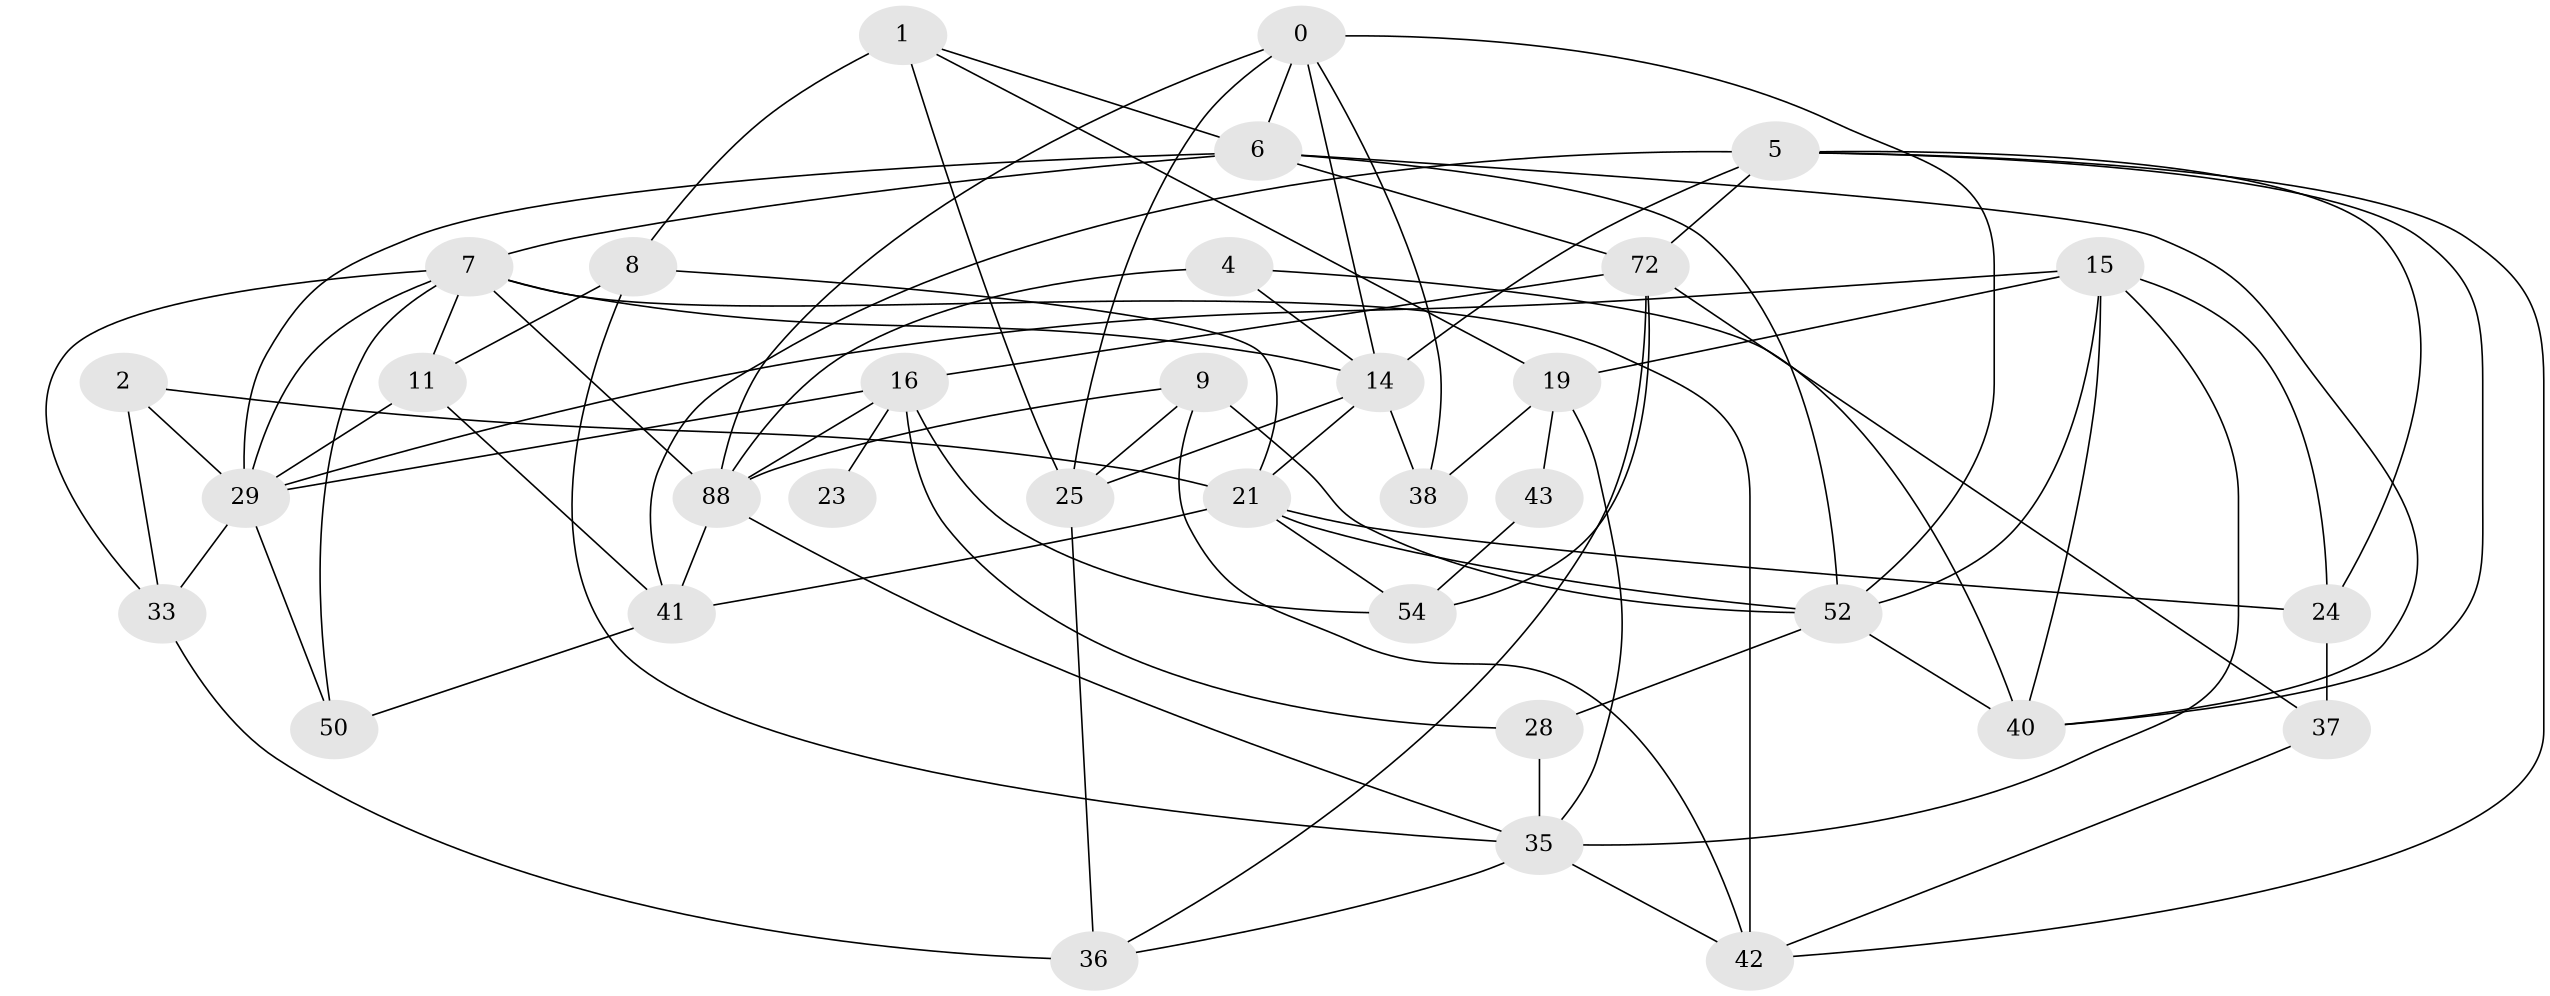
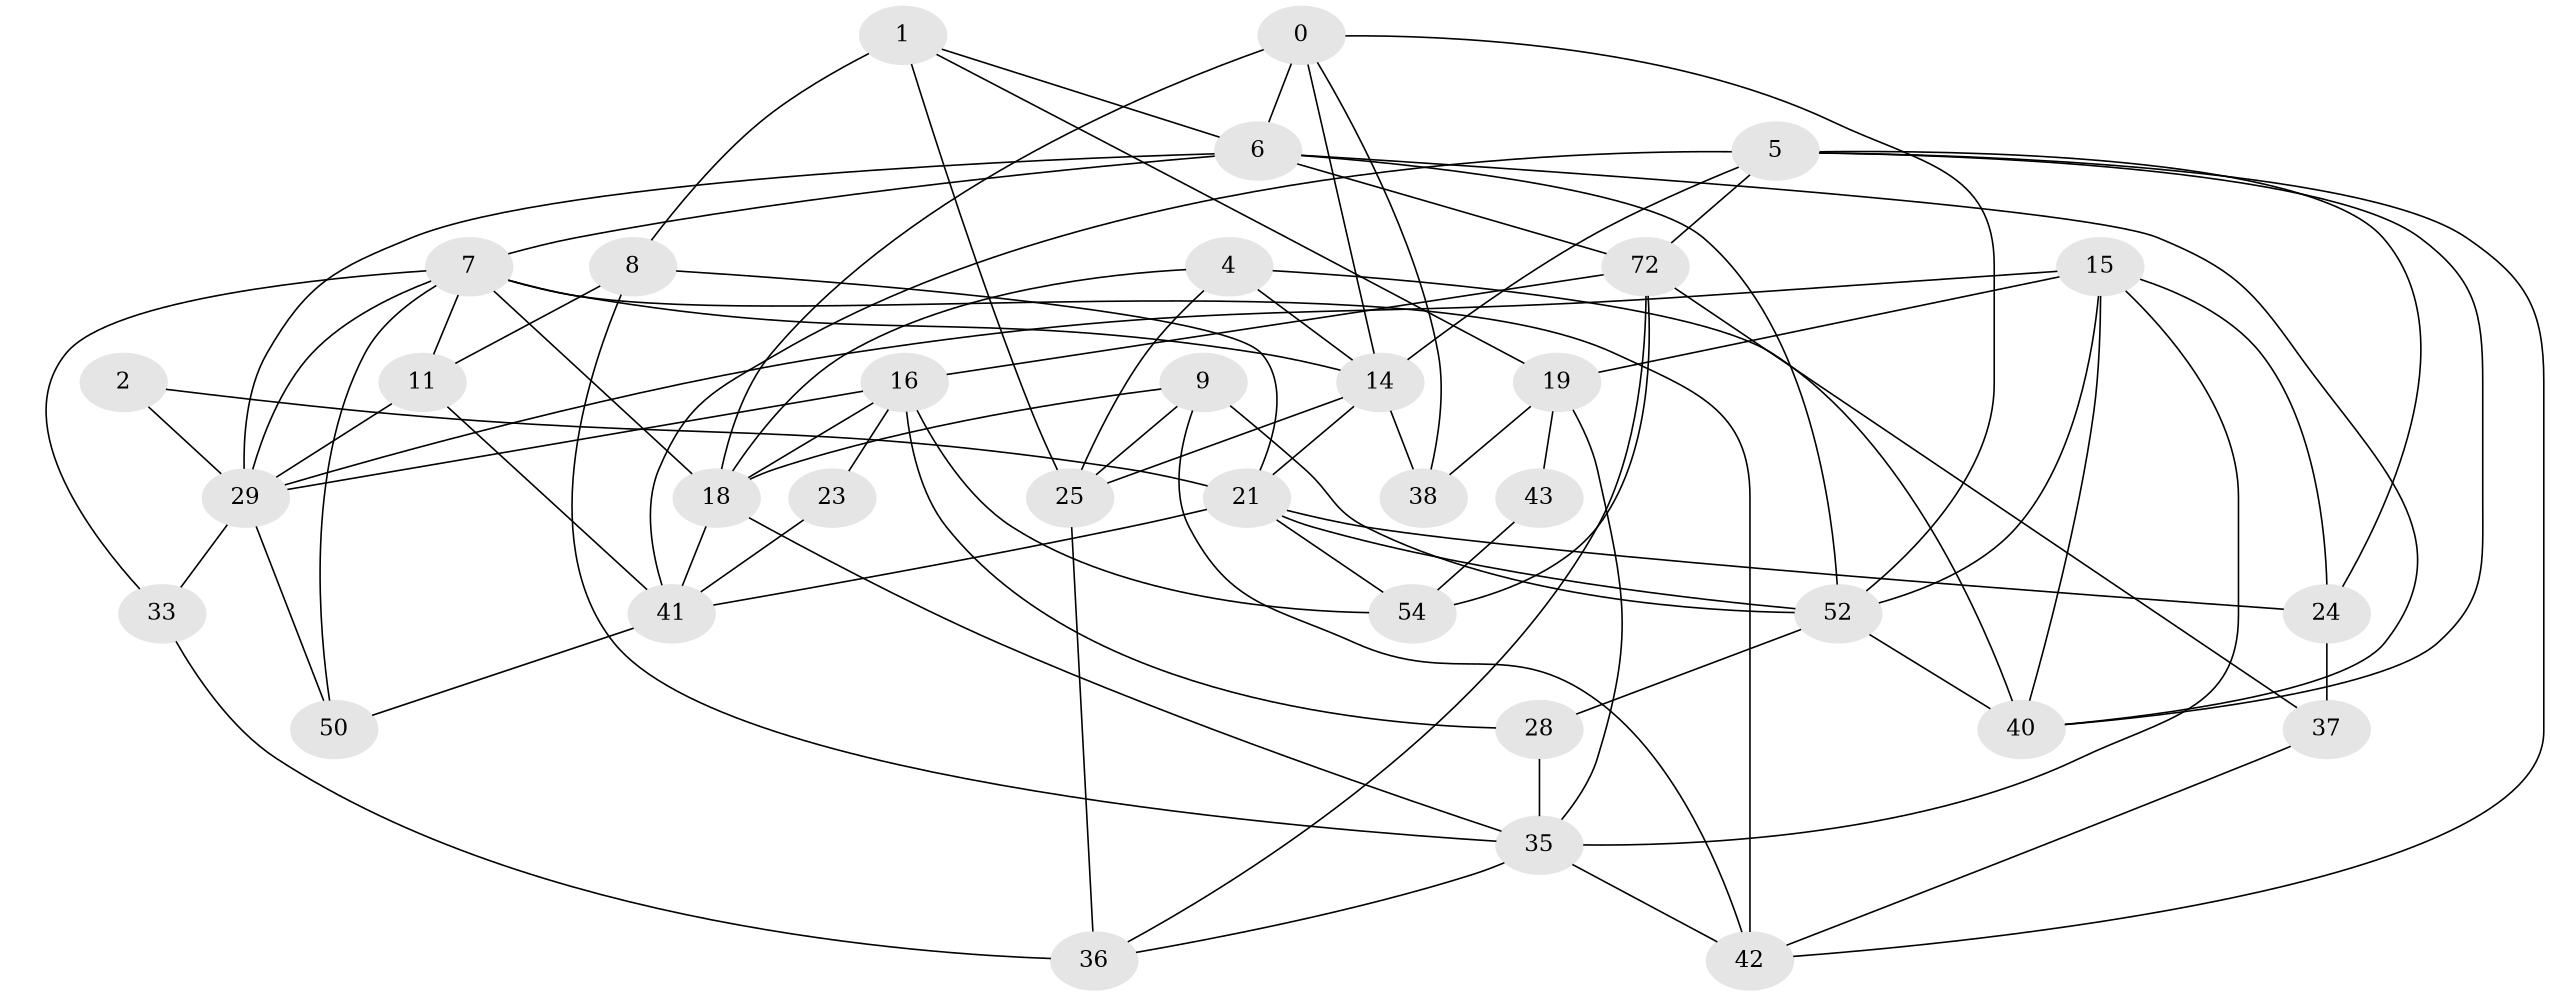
(1136, 243) -> (1132, 373)
(143, 498) -> none
(717, 498) -> (717, 498)
none -> (752, 556)
